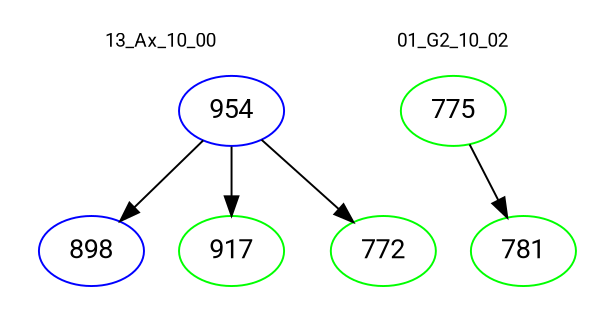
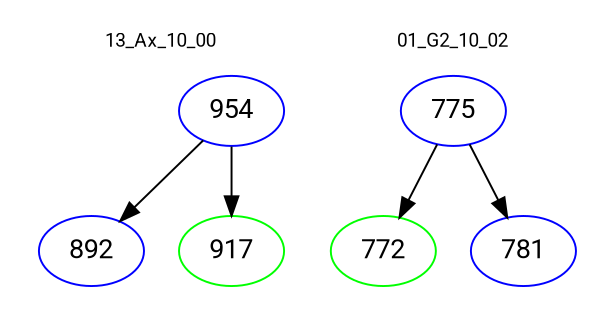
(453, 111) -> (453, 111)
(287, 162) -> (423, 172)
(91, 251) -> (91, 251)
(523, 251) -> (523, 251)
